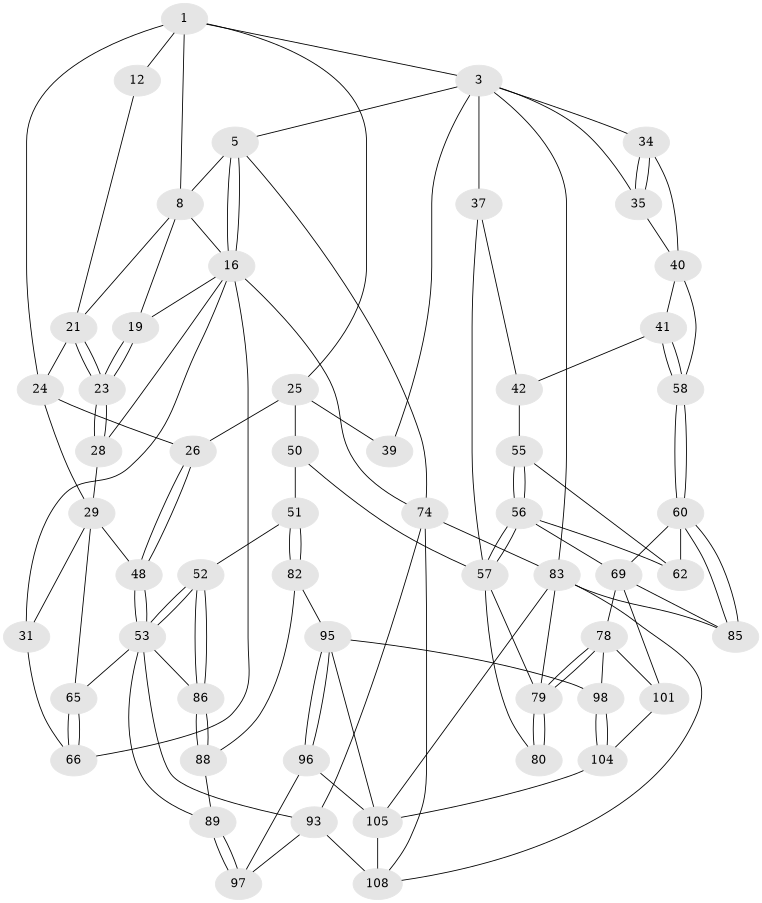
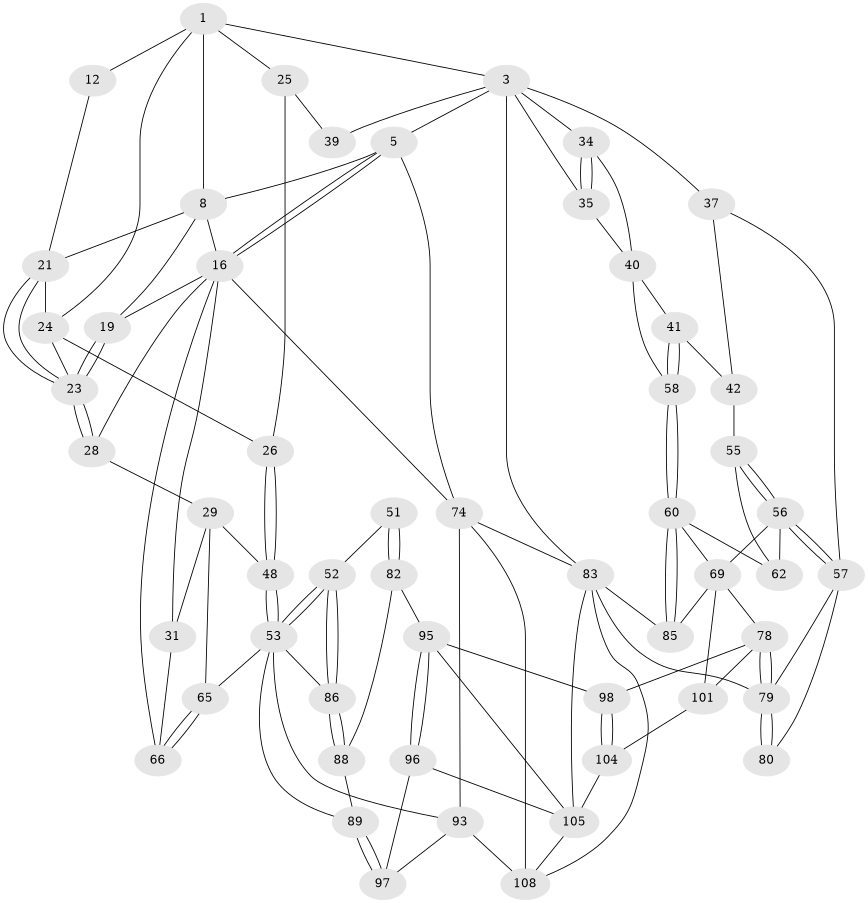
(295, 451) -> none
(62, 453) -> (60, 359)
